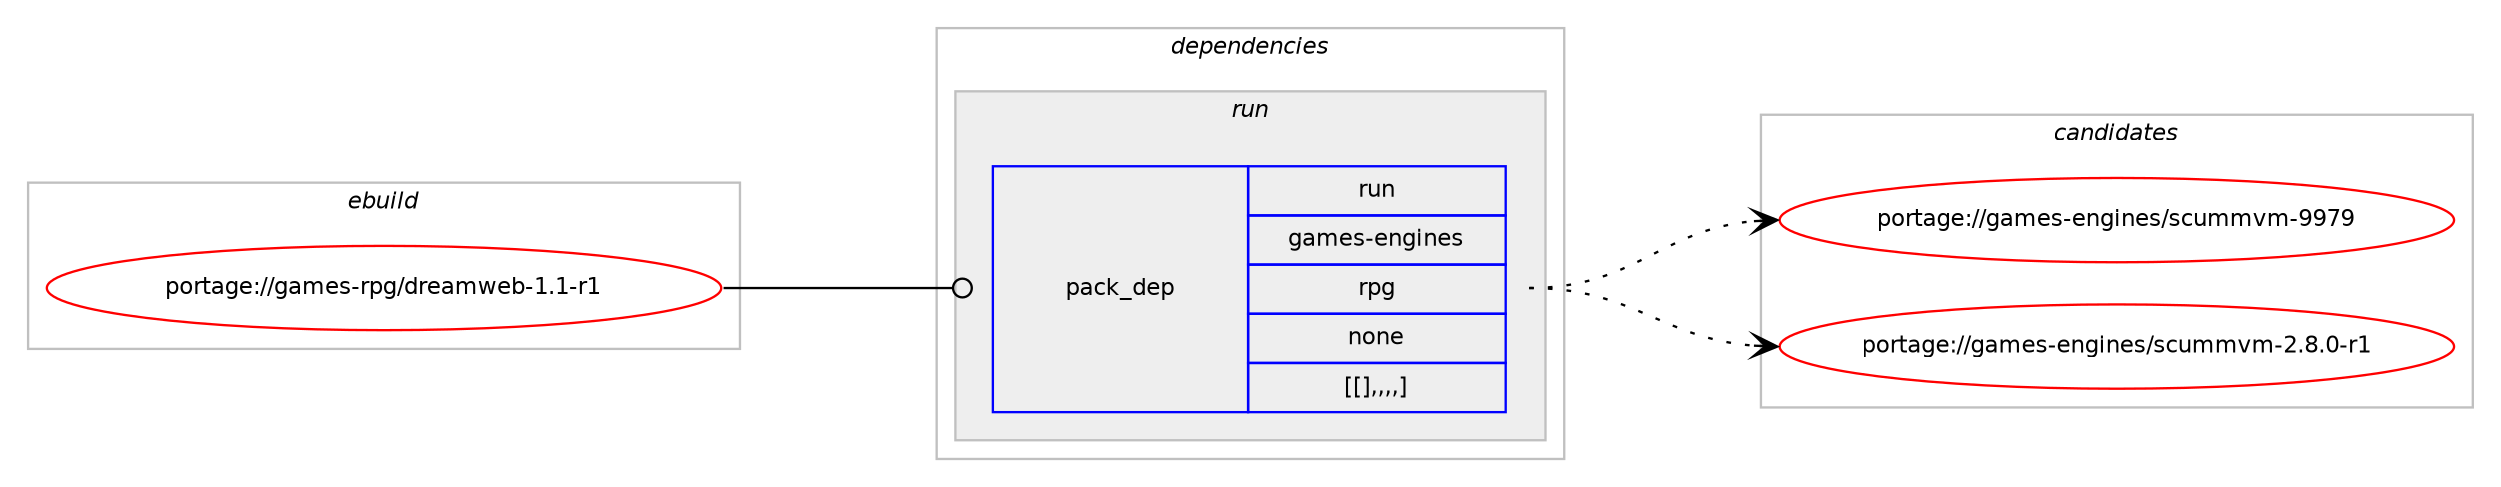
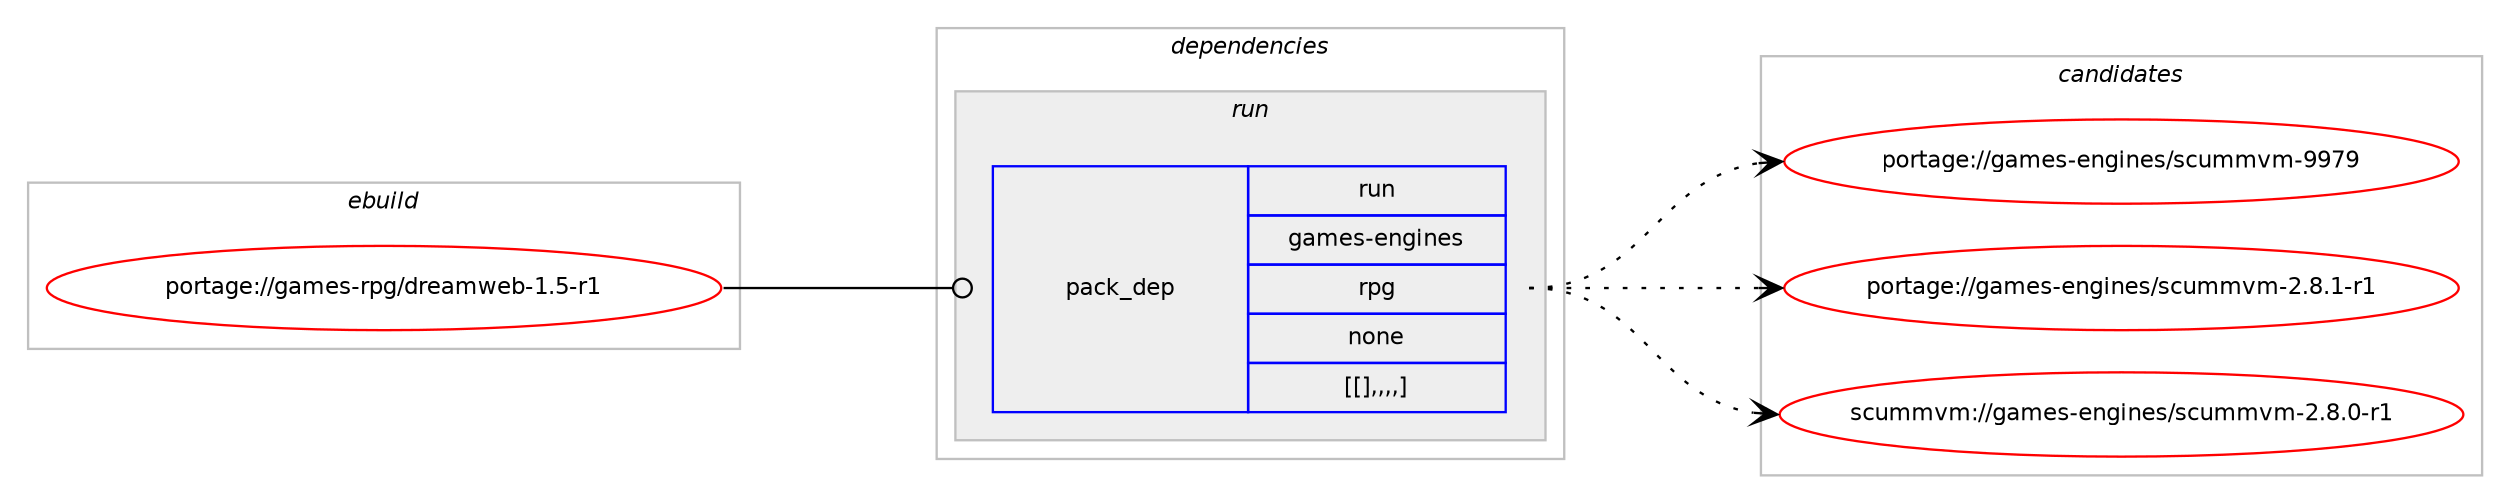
(384, 288) -> (384, 288)
none -> (2122, 288)
(2117, 347) -> (2122, 414)
